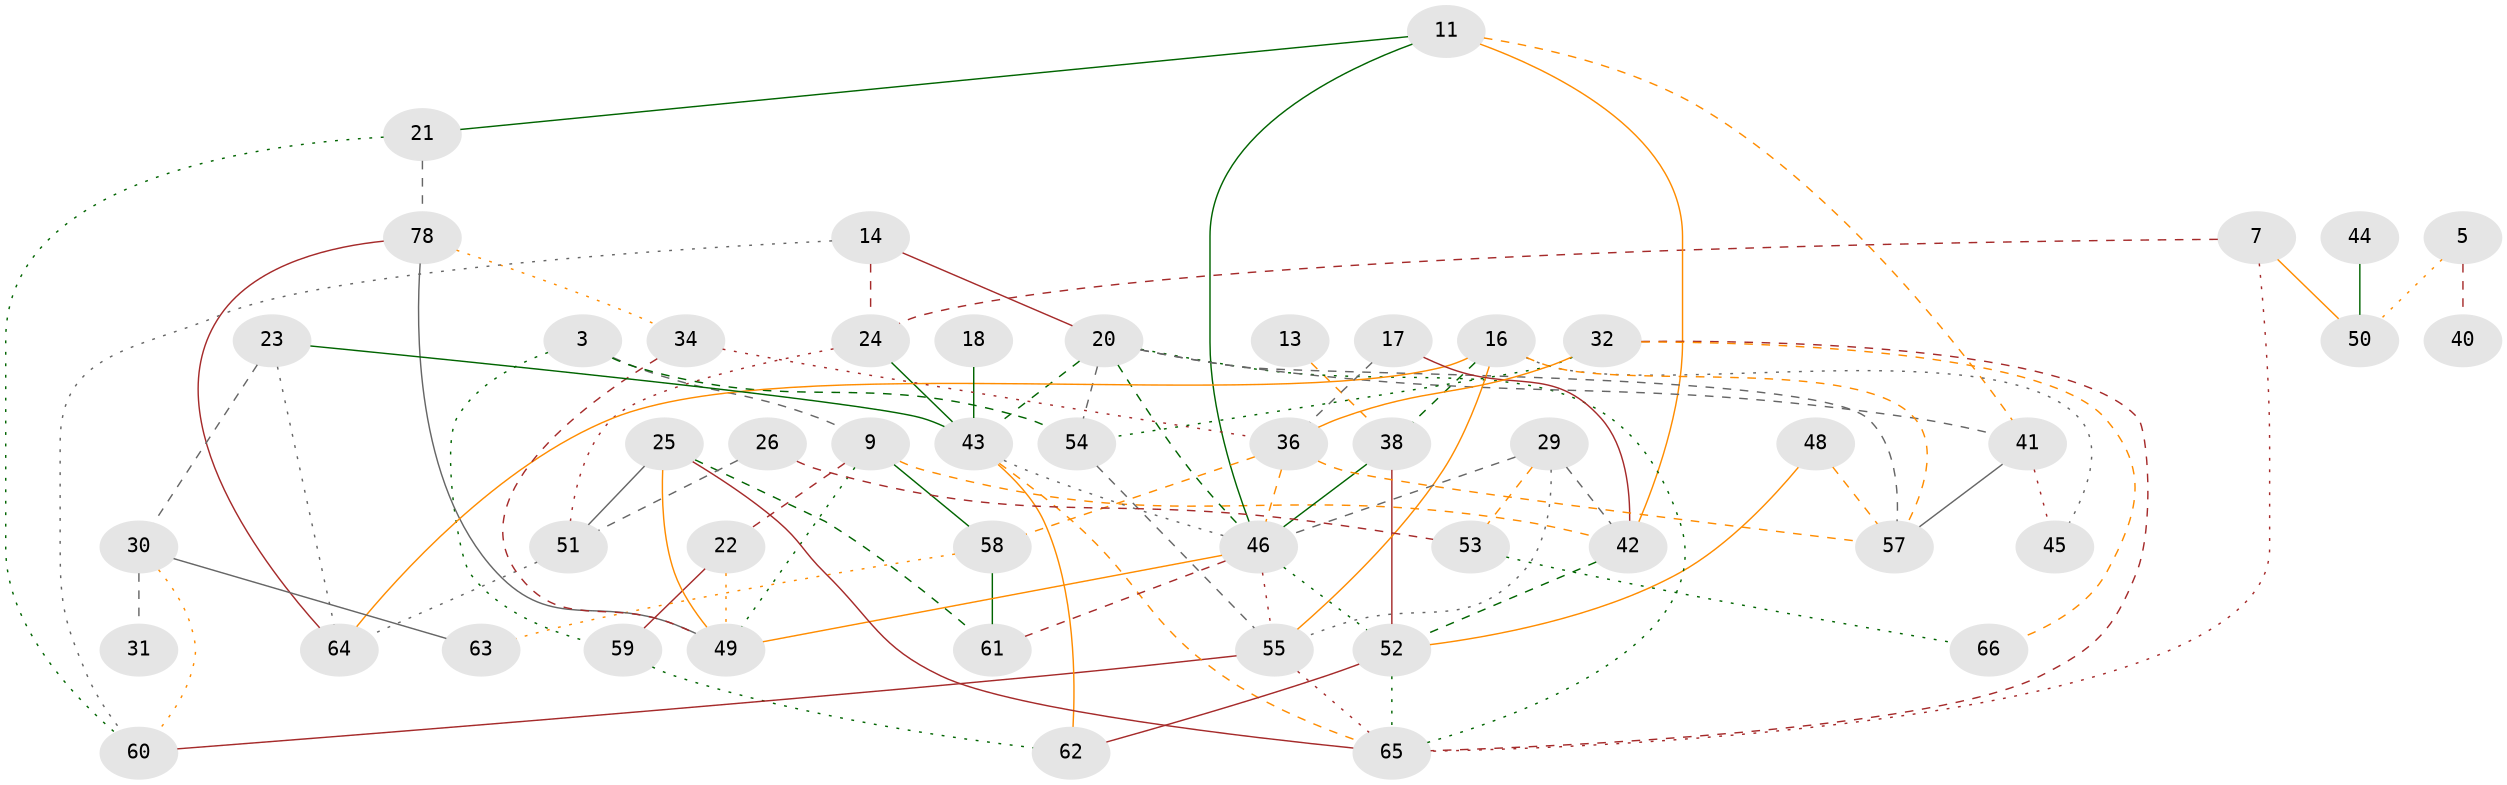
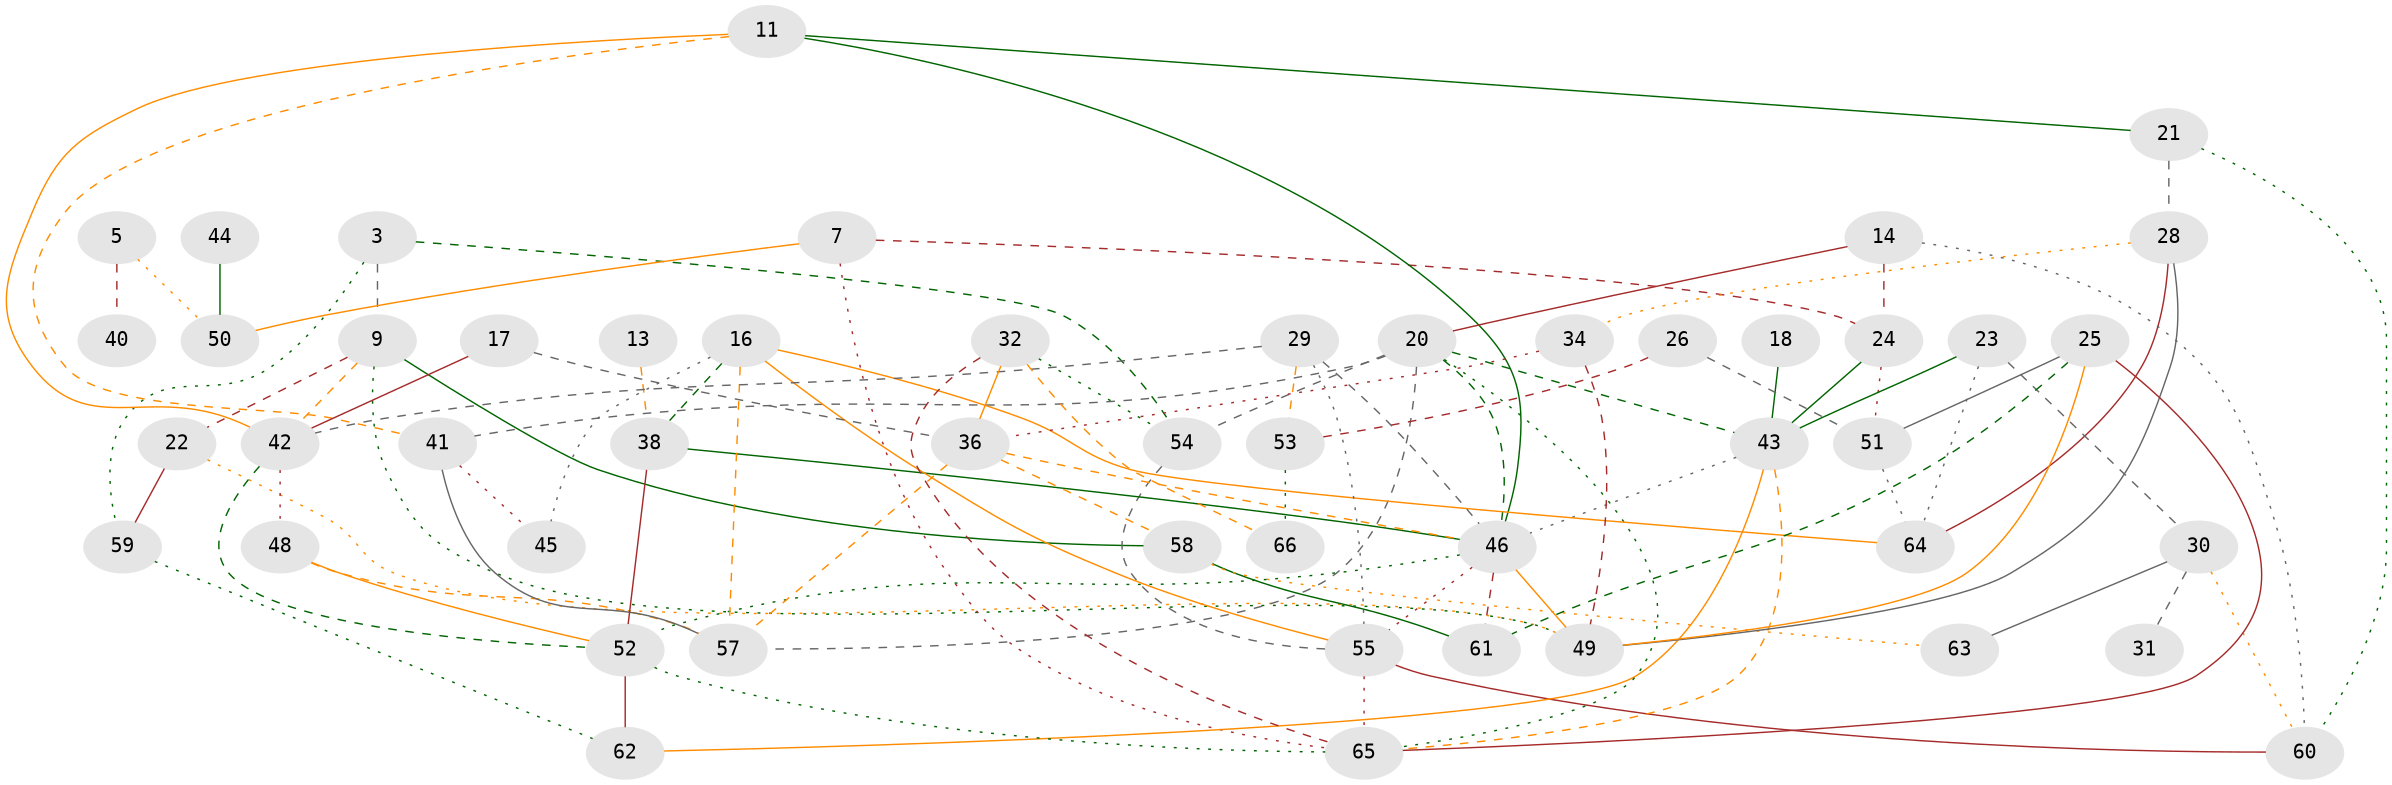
(422, 238) -> (2169, 238)
none -> (280, 505)
